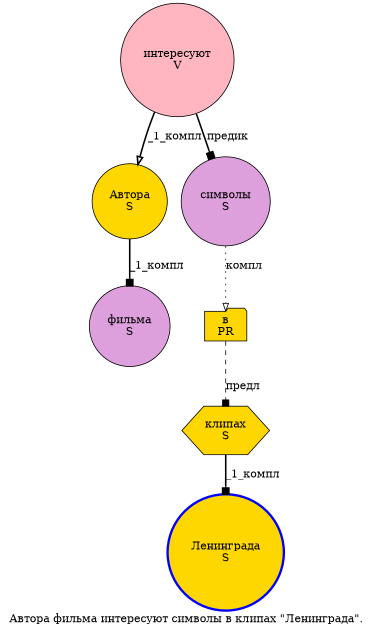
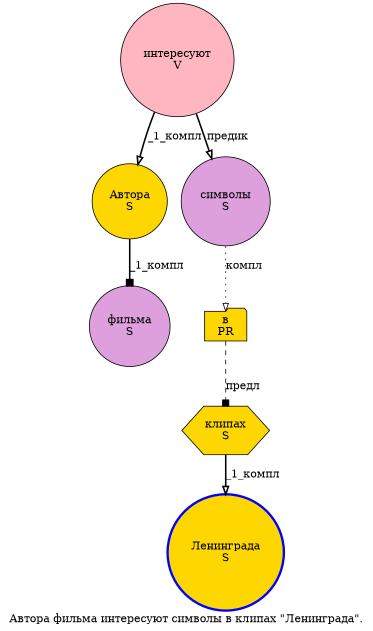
(203, 132) -> (203, 132)
(226, 471) -> (226, 471)
